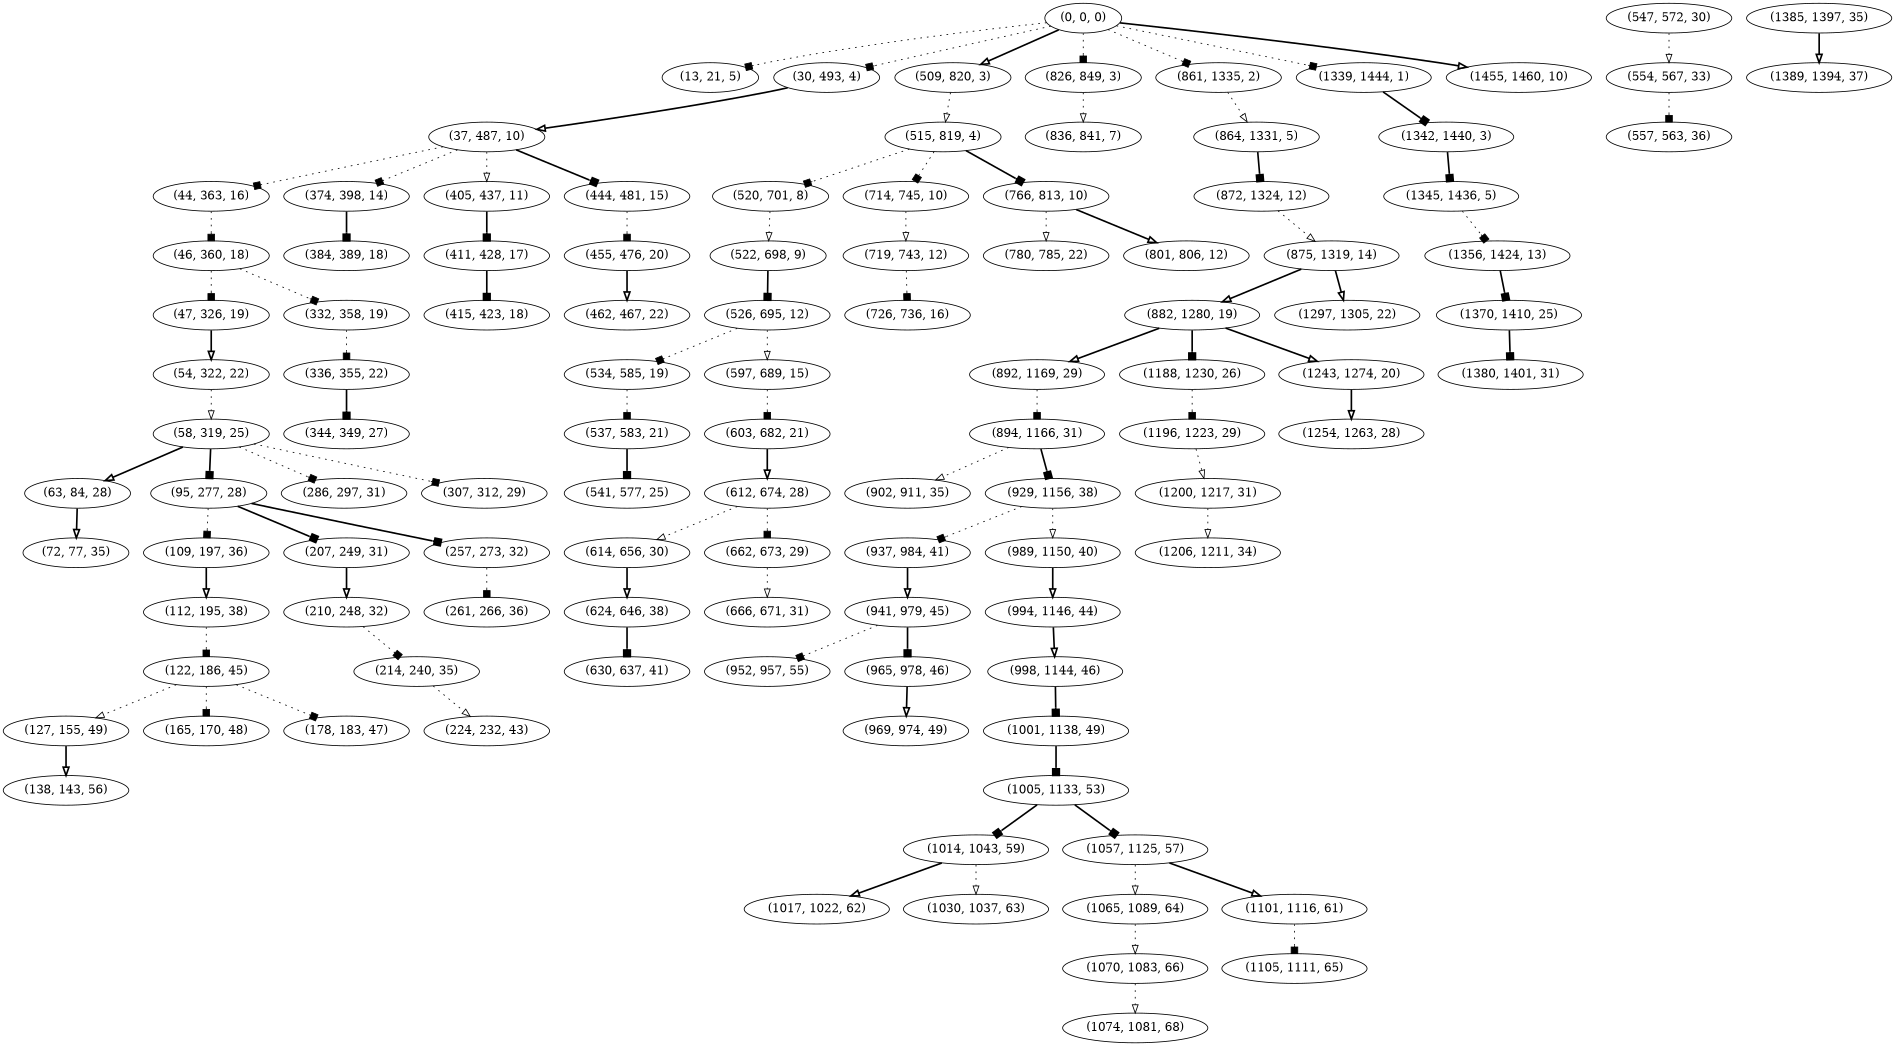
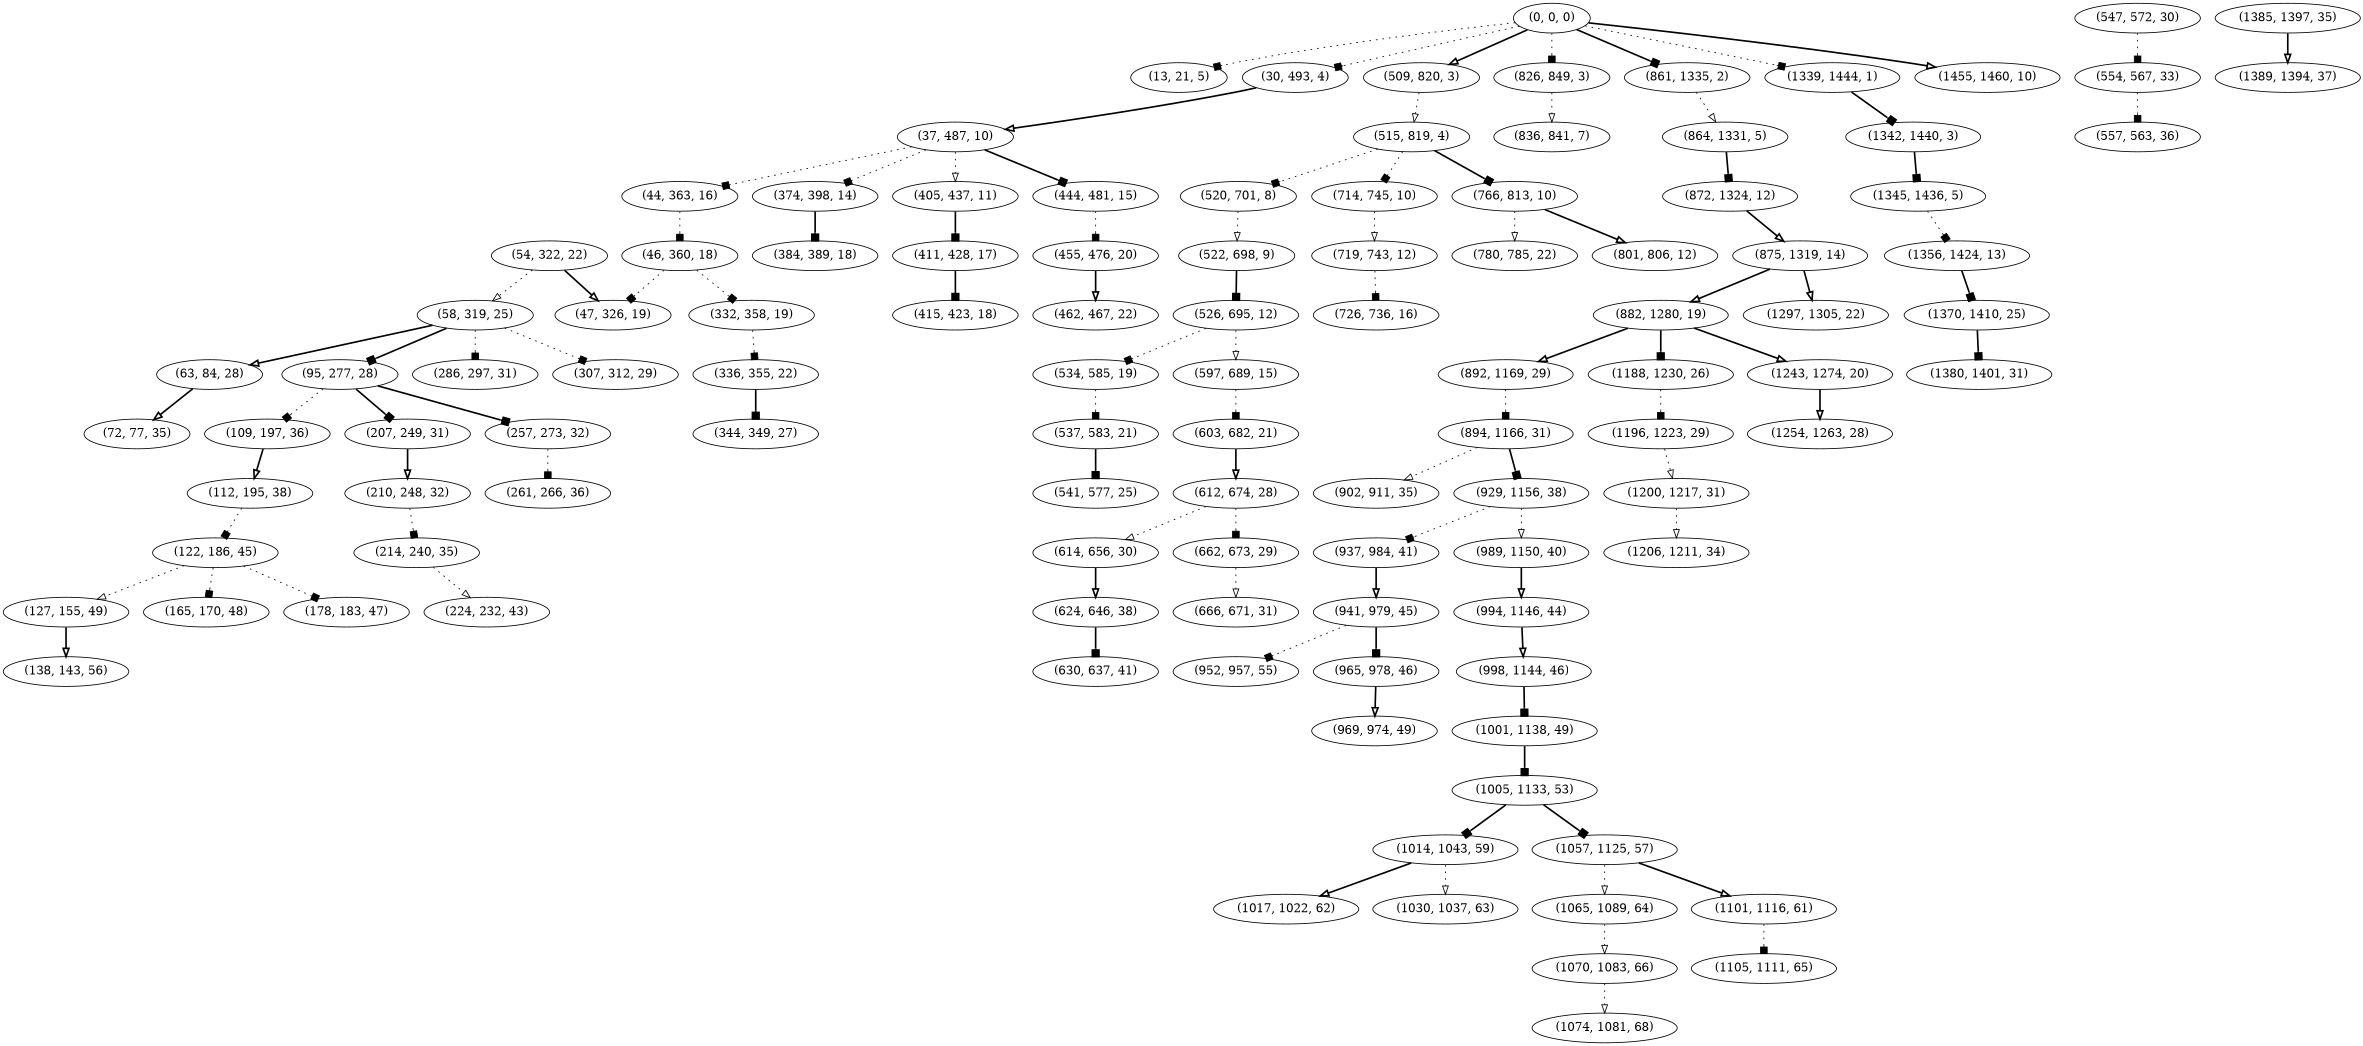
(1669, 44) -> (2138, 44)
(1145, 45) -> (1613, 45)
(1293, 223) -> (1762, 223)
(211, 341) -> (578, 283)
